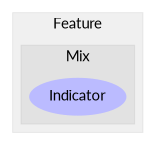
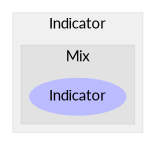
(78, 25) -> (78, 25)
